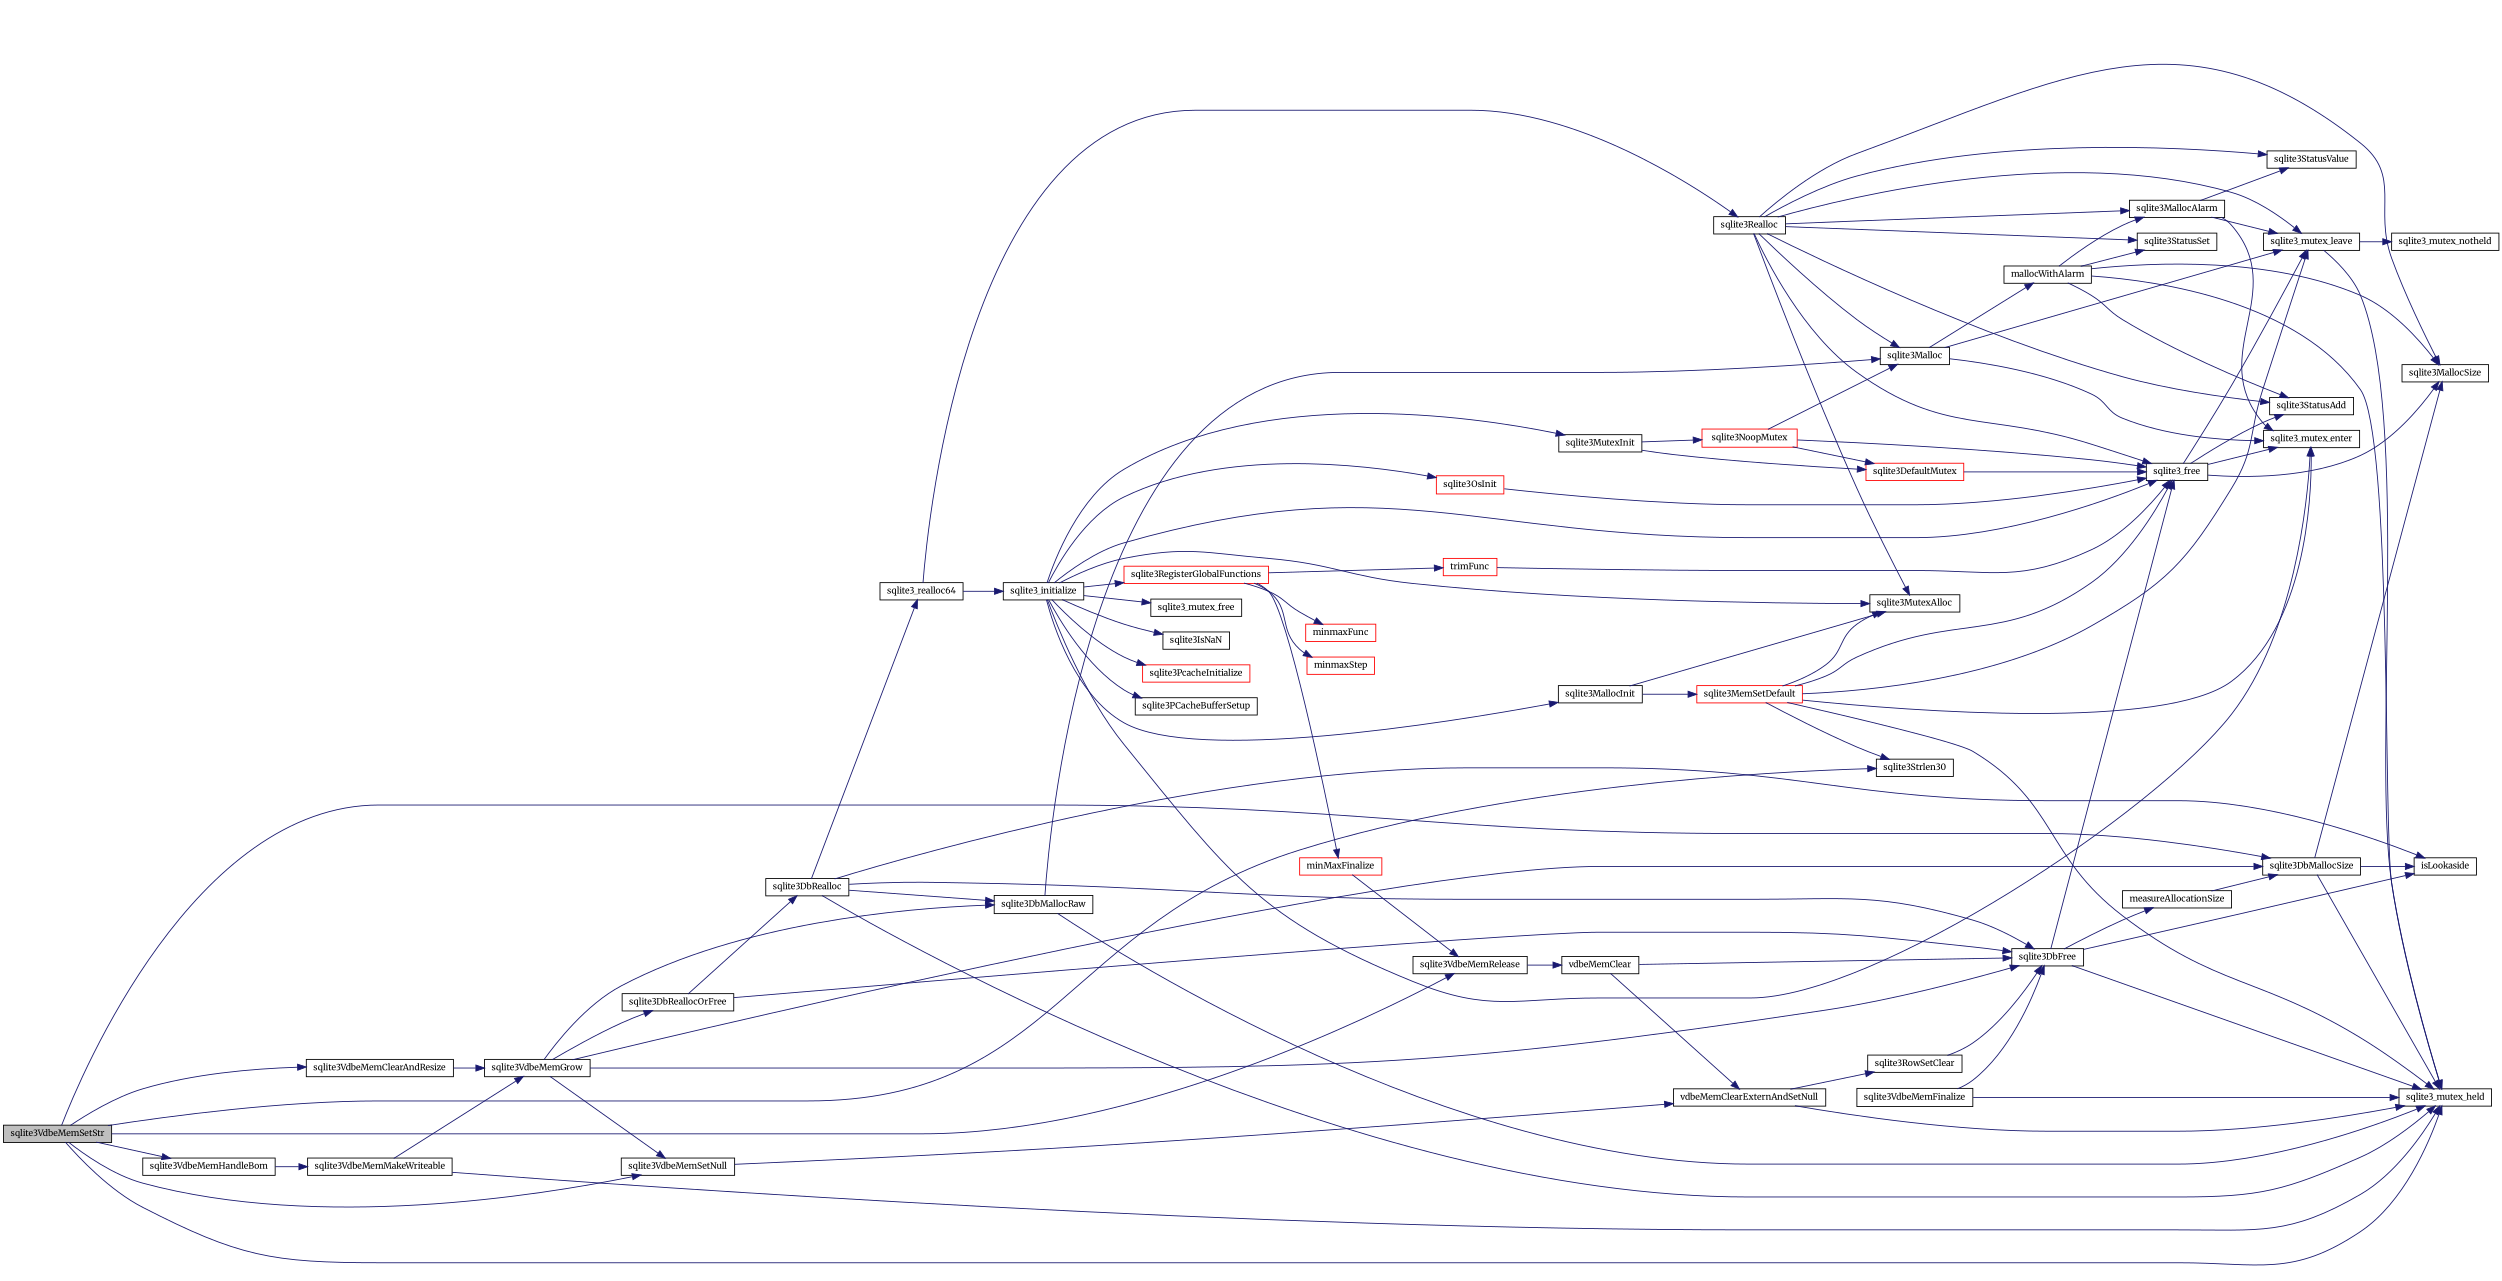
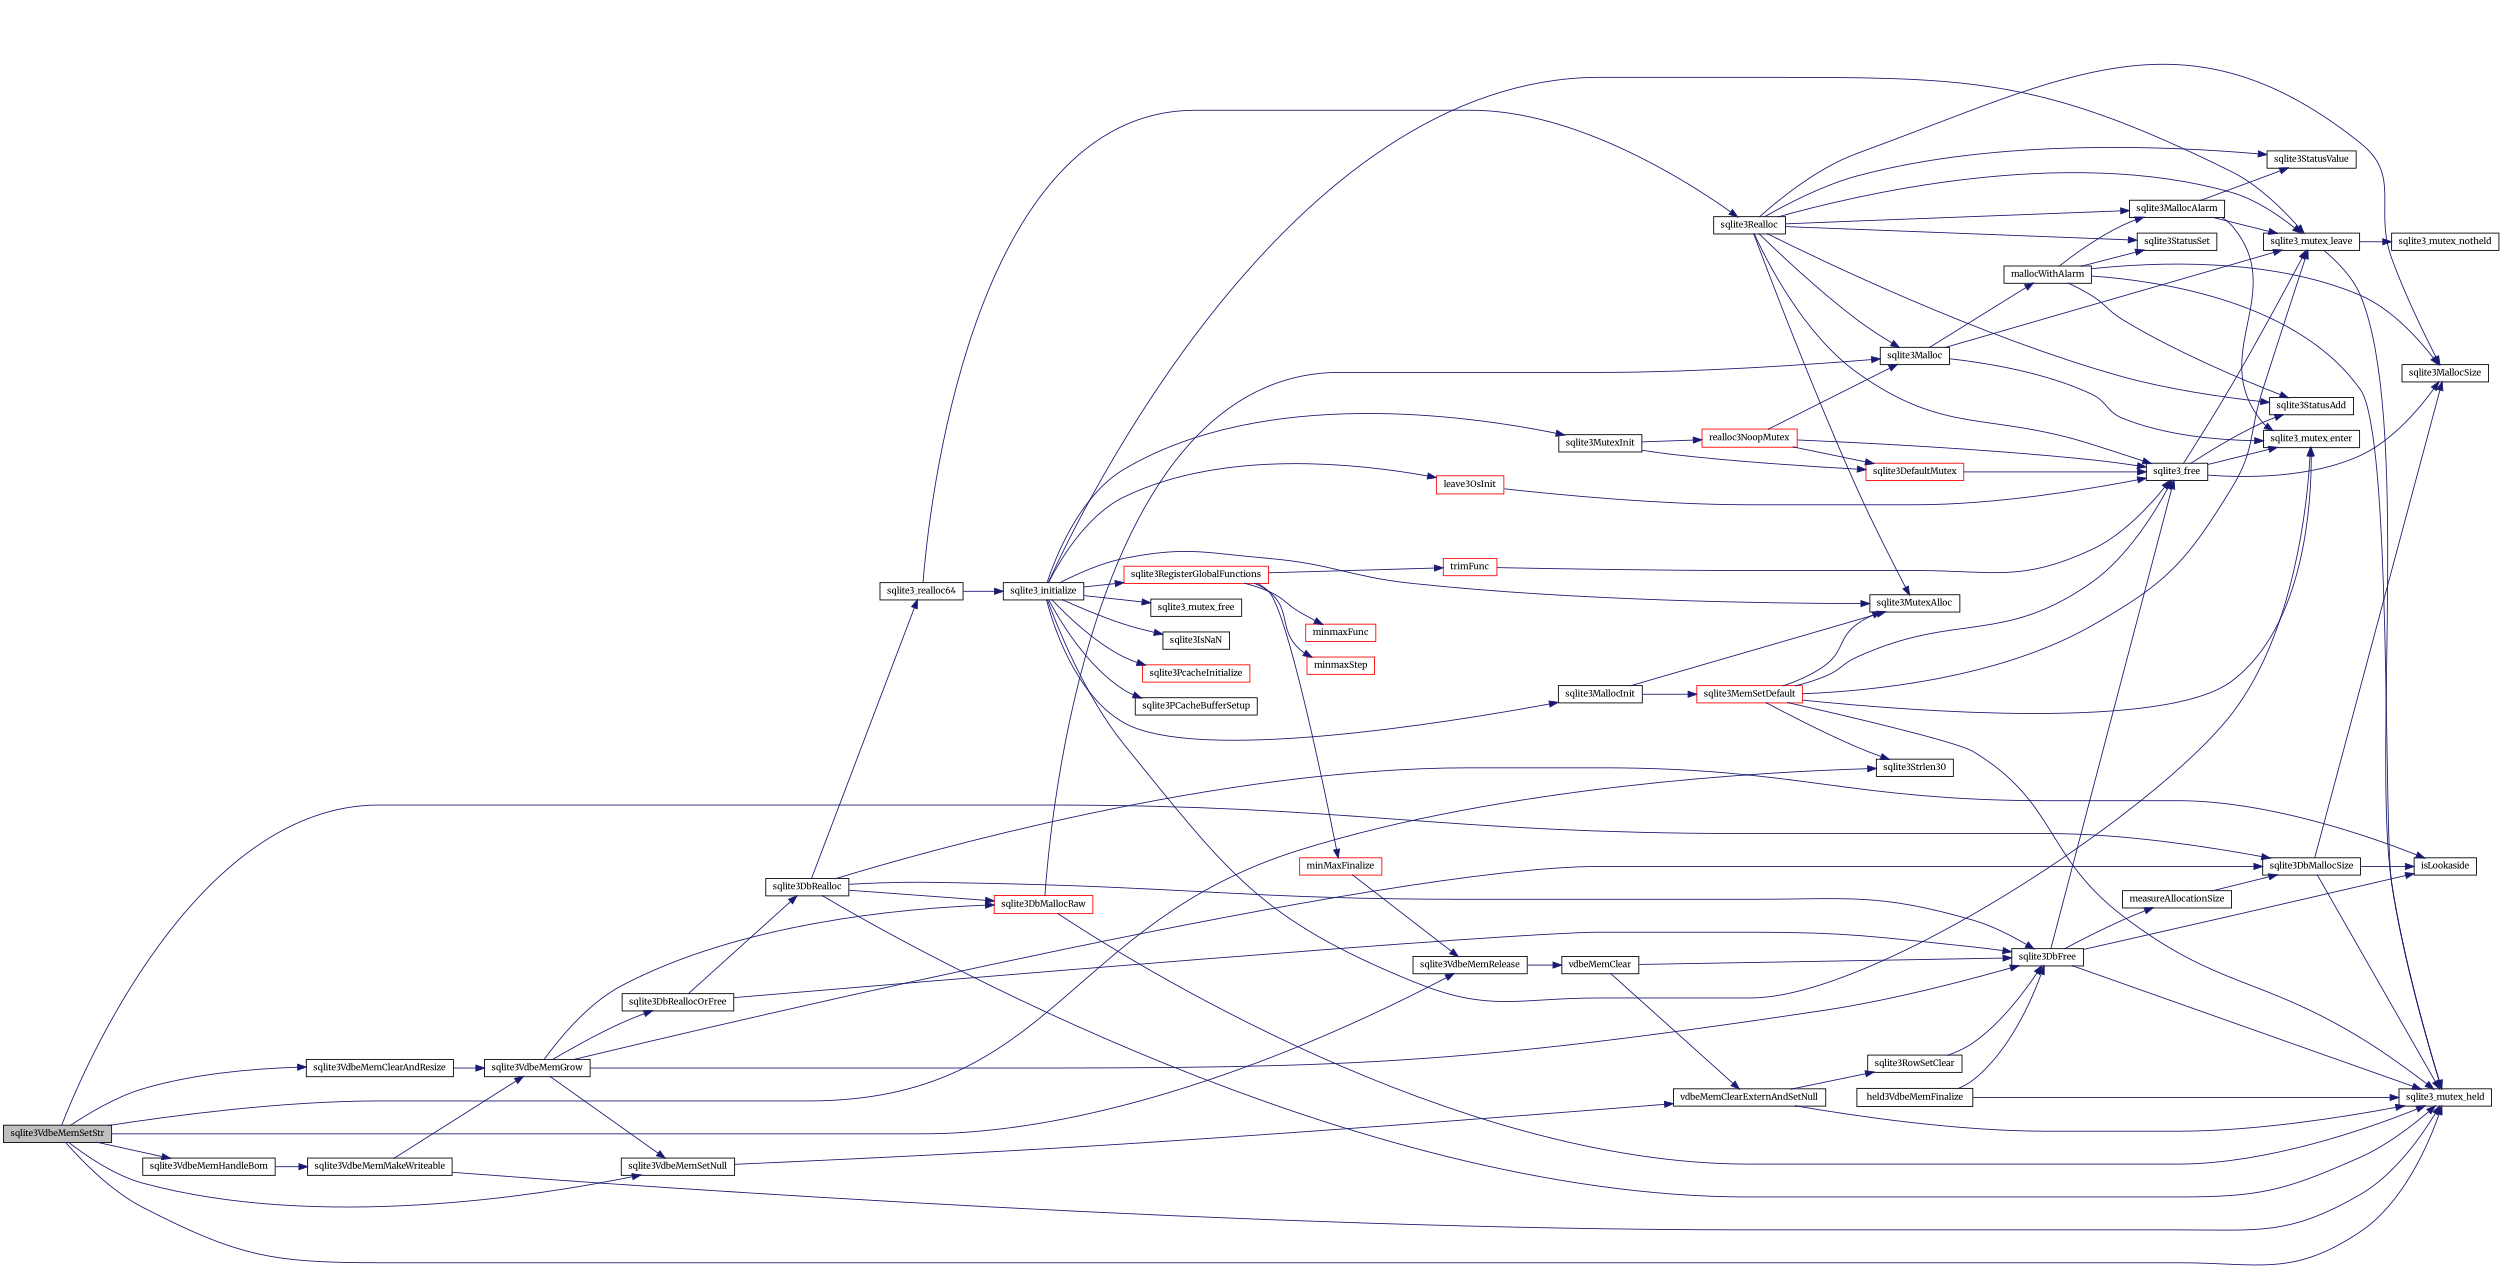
(1750, 438) -> (1750, 438)
(1470, 485) -> (1470, 485)
(1597, 530) -> (1575, 81)
(1044, 905) -> (1044, 905)
(1915, 1097) -> (1915, 1097)
